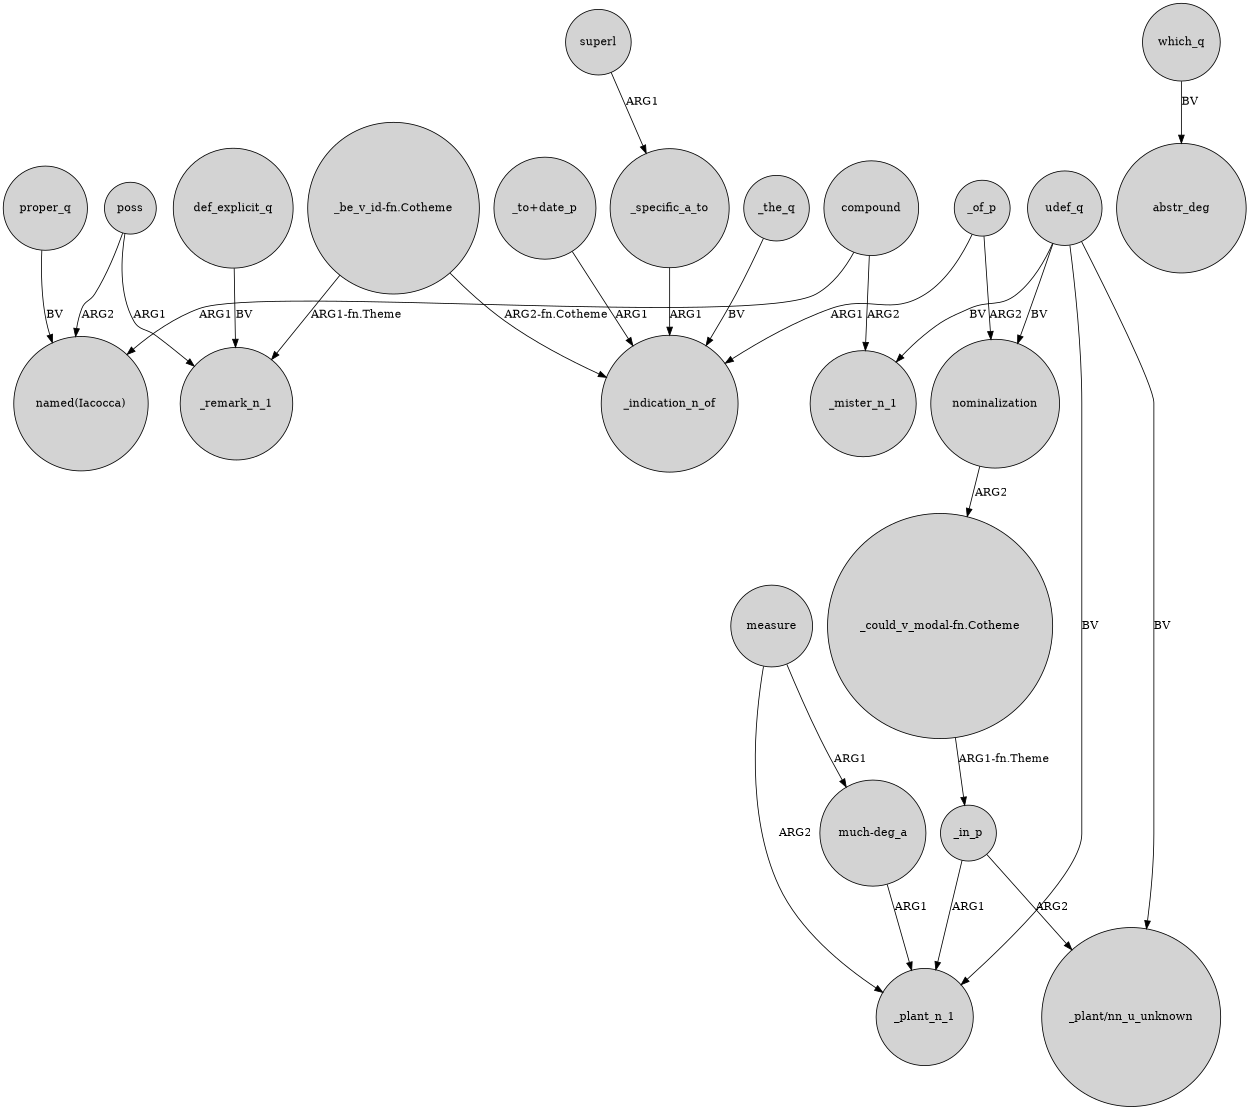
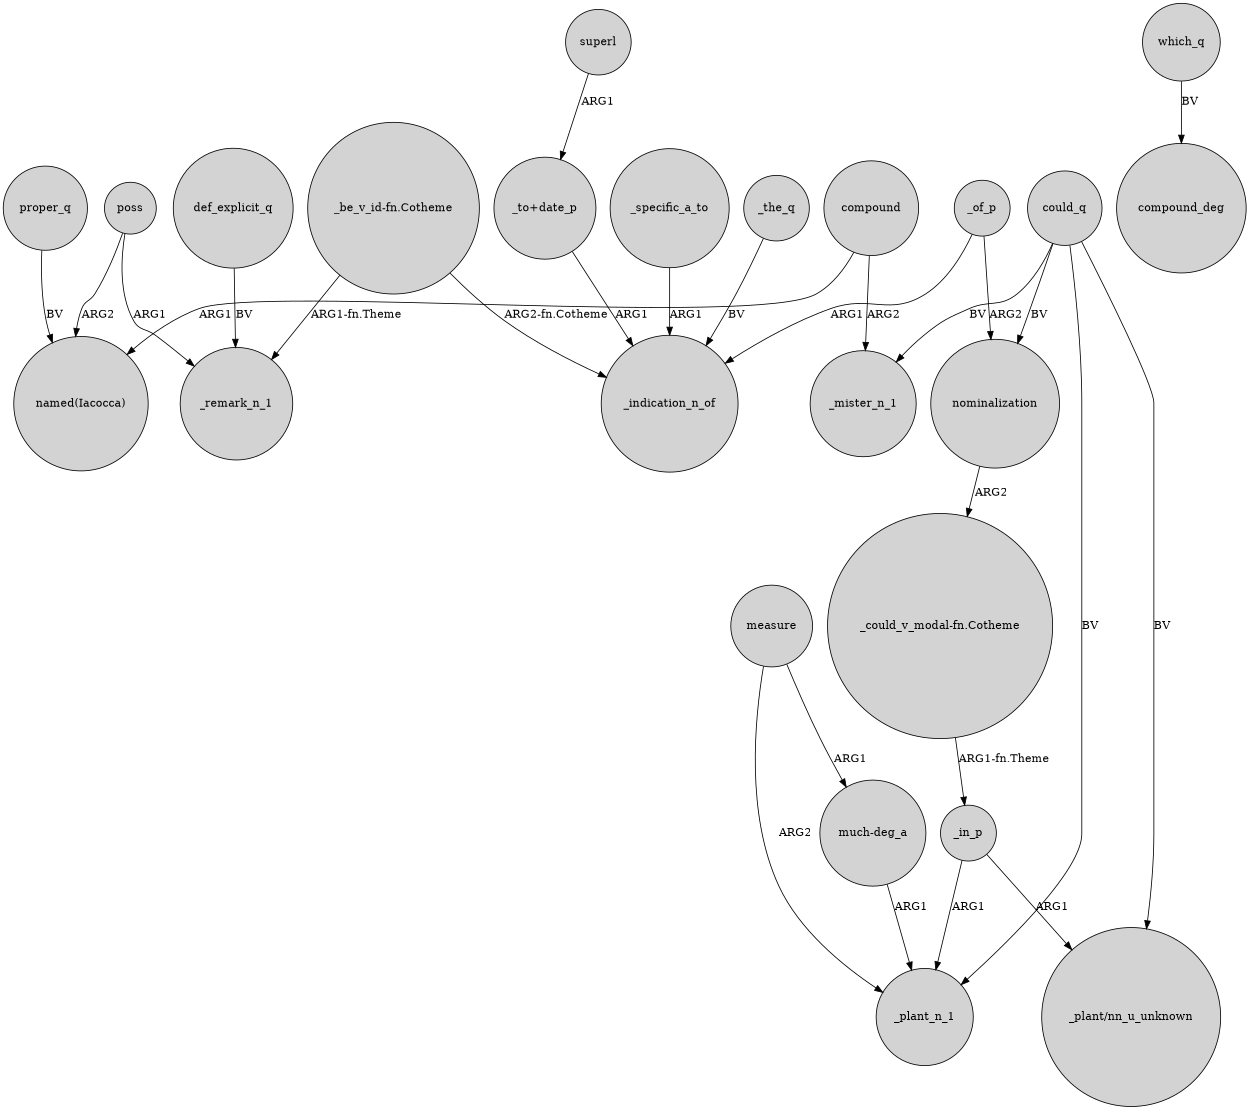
(627, 109) -> (576, 113)
(1065, 208) -> (1065, 208)
(1181, 208) -> (1181, 208)
(1052, 907) -> (1052, 907)
